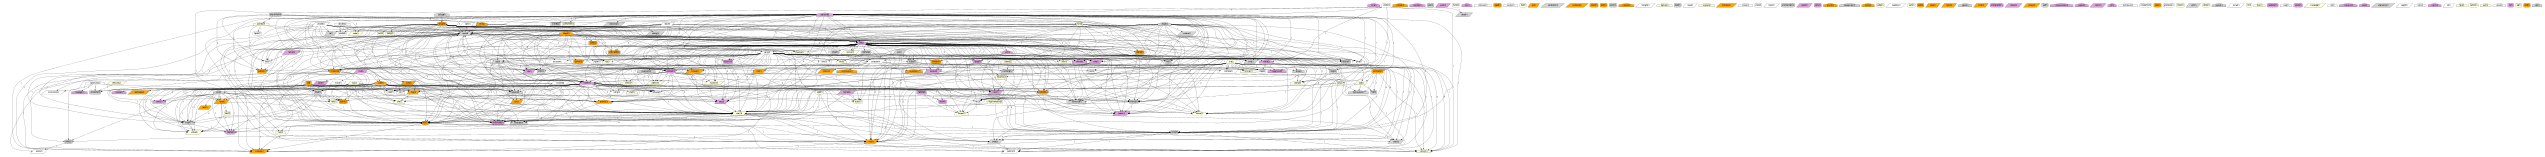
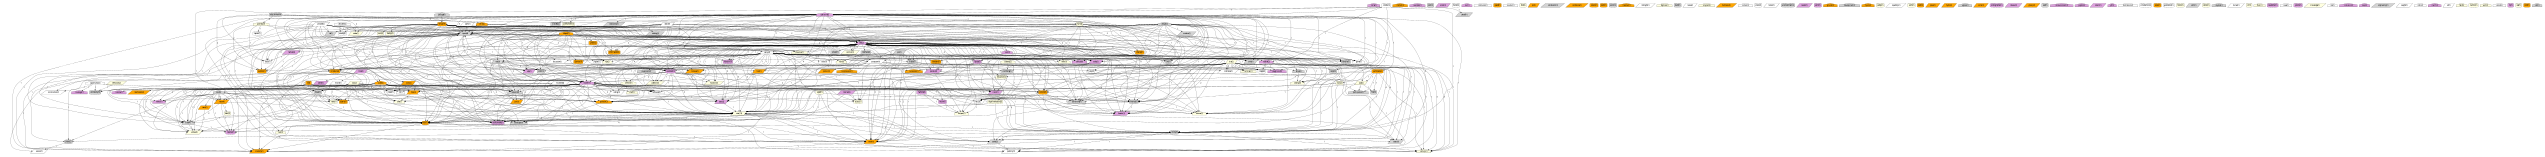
(219, 122) -> (203, 121)
